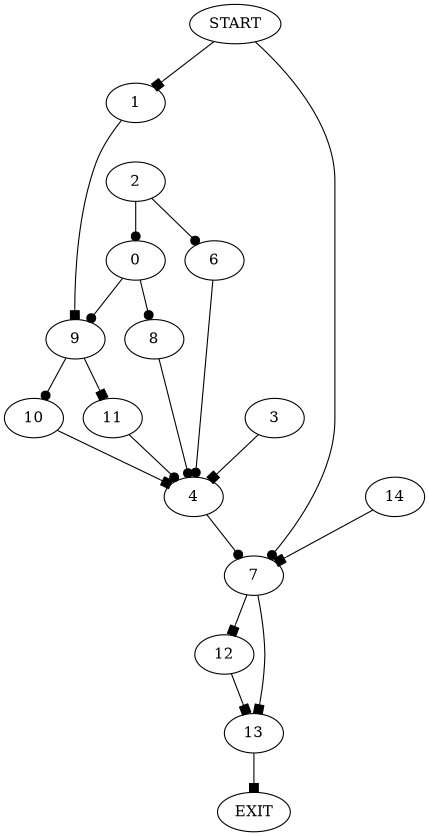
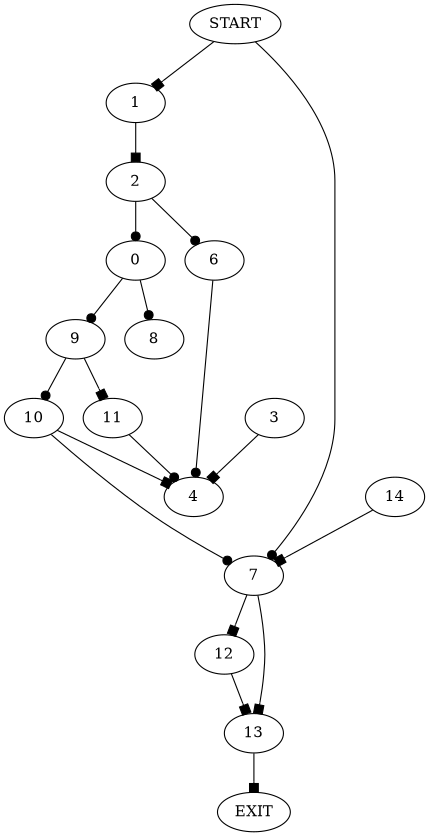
(83, 210) -> (136, 137)
(173, 414) -> none
(221, 533) -> (133, 502)
